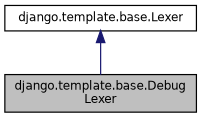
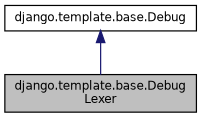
(101, 18) -> (101, 18)
